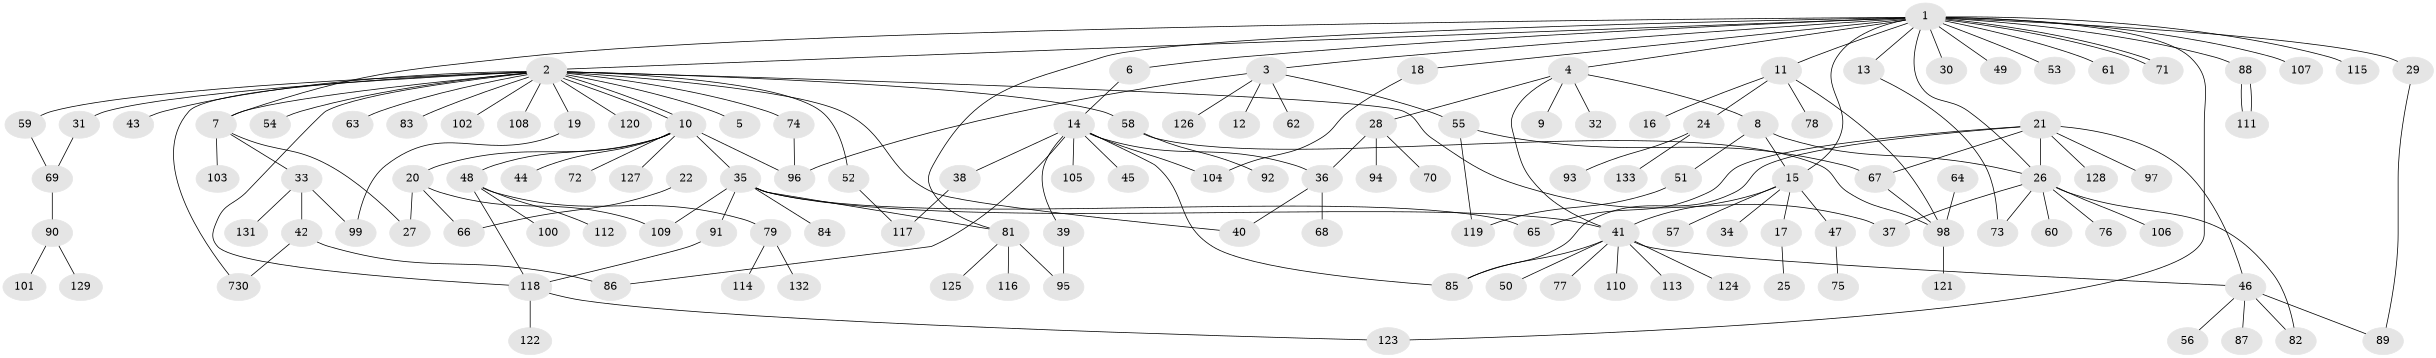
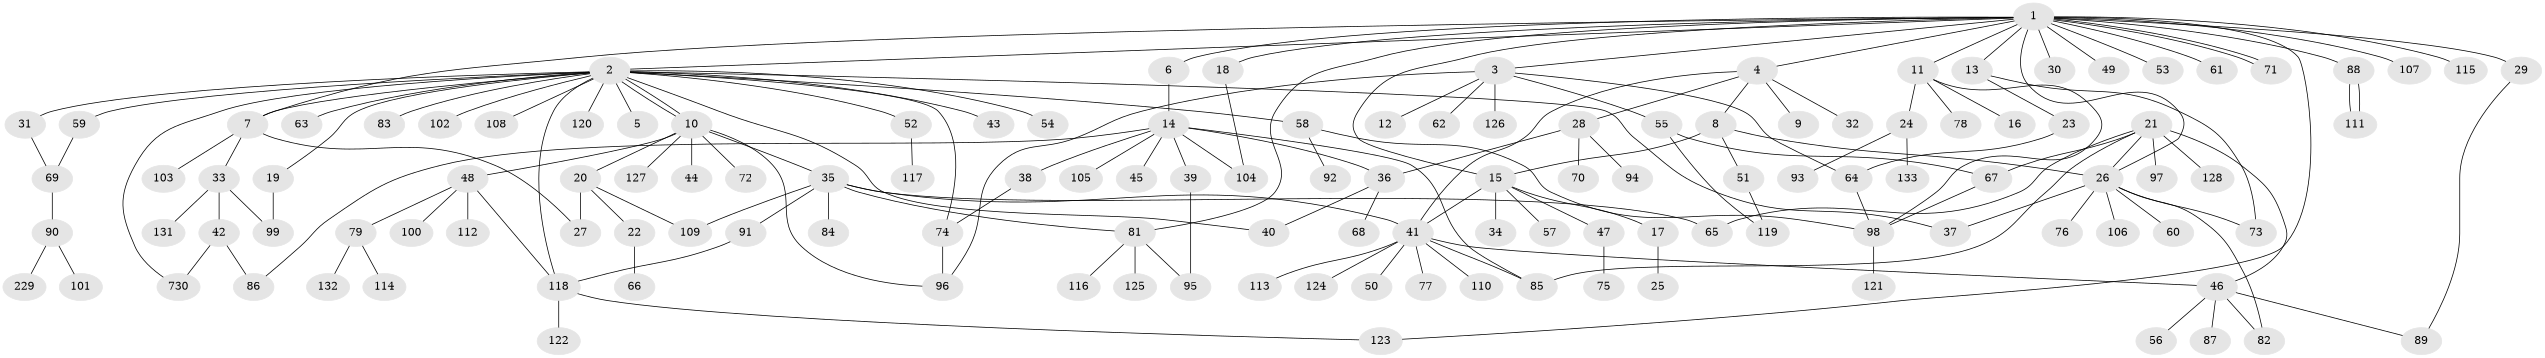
none -> (1694, 97)
none -> (2069, 125)
(934, 203) -> (984, 206)
(439, 206) -> (607, 206)
(81, 287) -> (24, 287)
